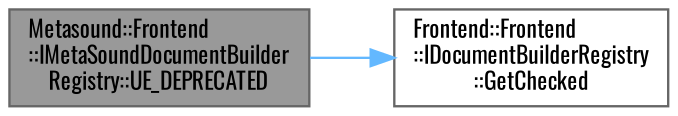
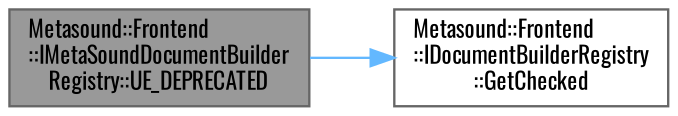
(531, 58) -> (531, 58)
